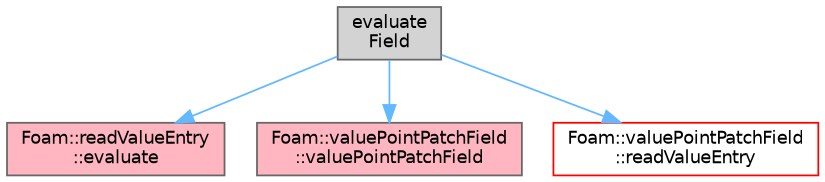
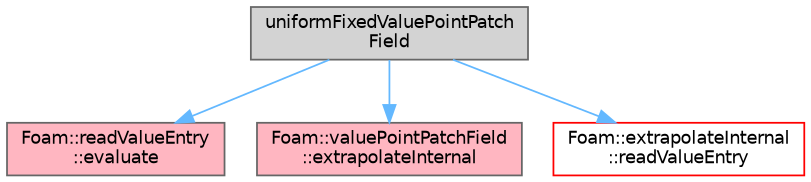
(389, 33) -> (389, 33)
(389, 149) -> (389, 149)
(686, 149) -> (679, 149)
